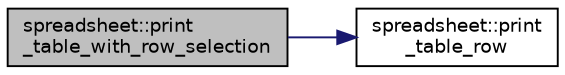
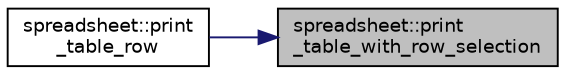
(313, 37) -> (234, 37)
